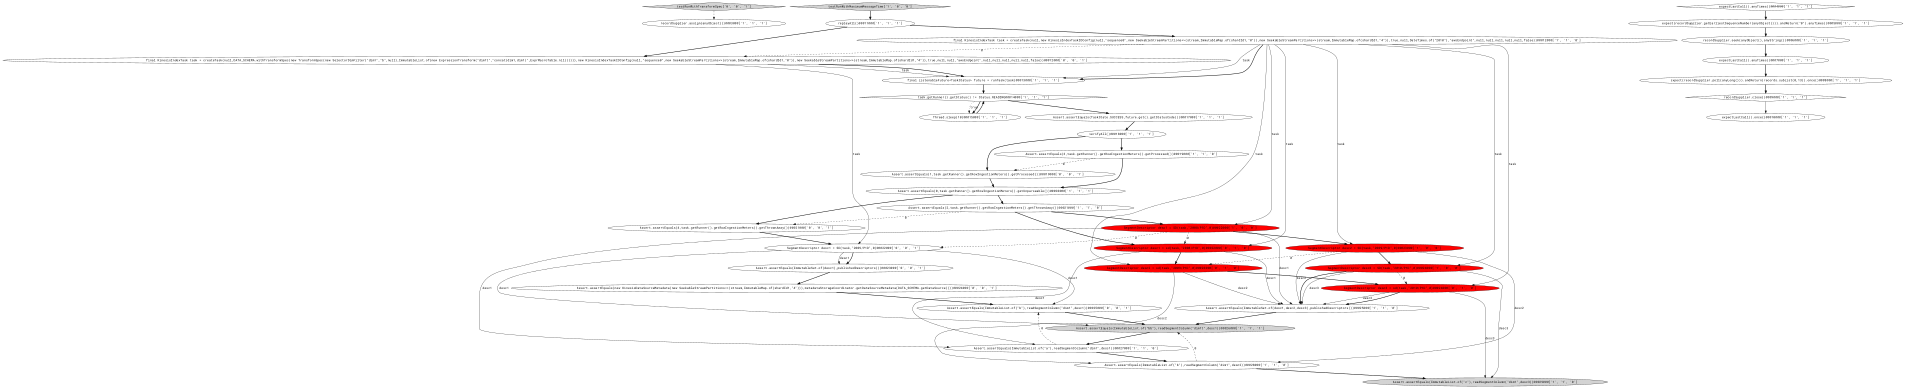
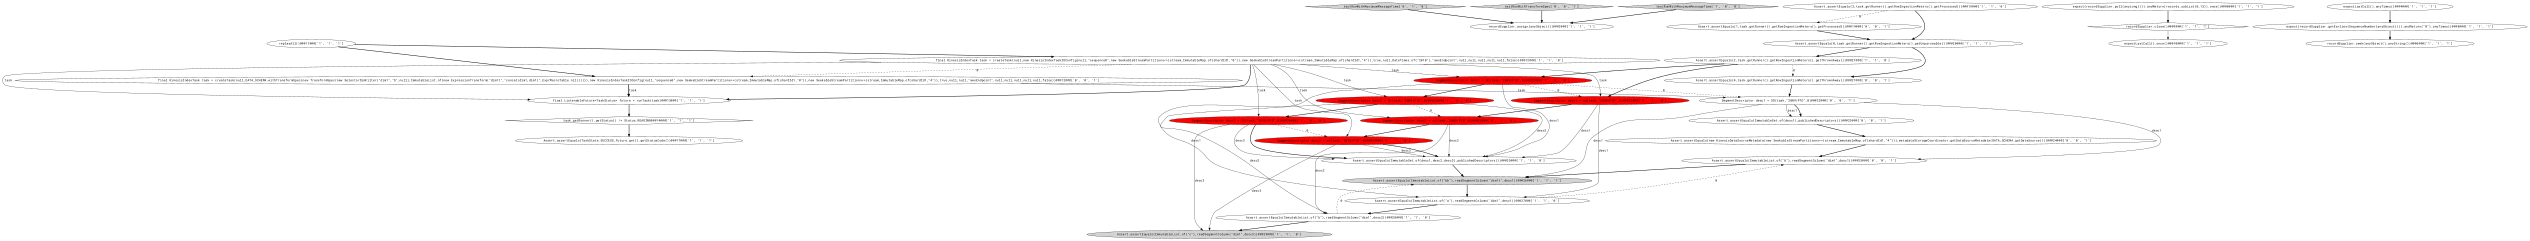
none -> (1386, 7)
(1766, 7) -> (2390, 7)
(714, 14) -> (1542, 16)
(870, 14) -> (1624, 16)
(1766, 60) -> none
(970, 117) -> none
(1122, 134) -> none
